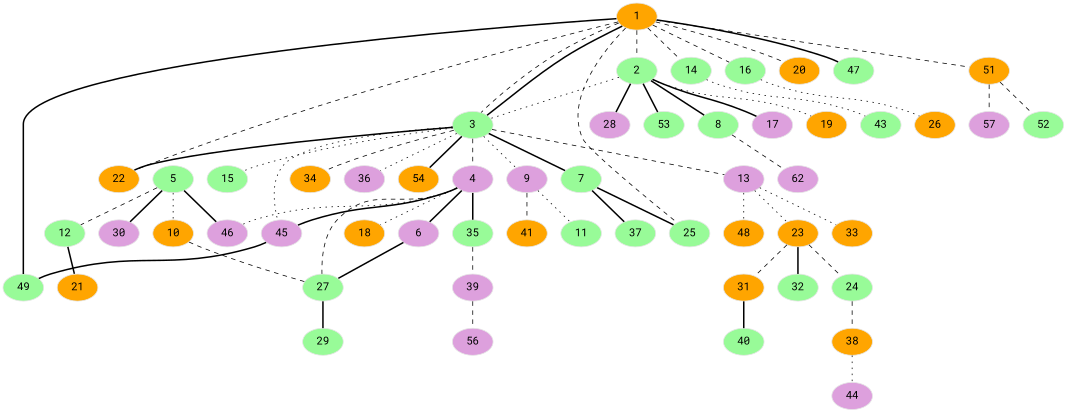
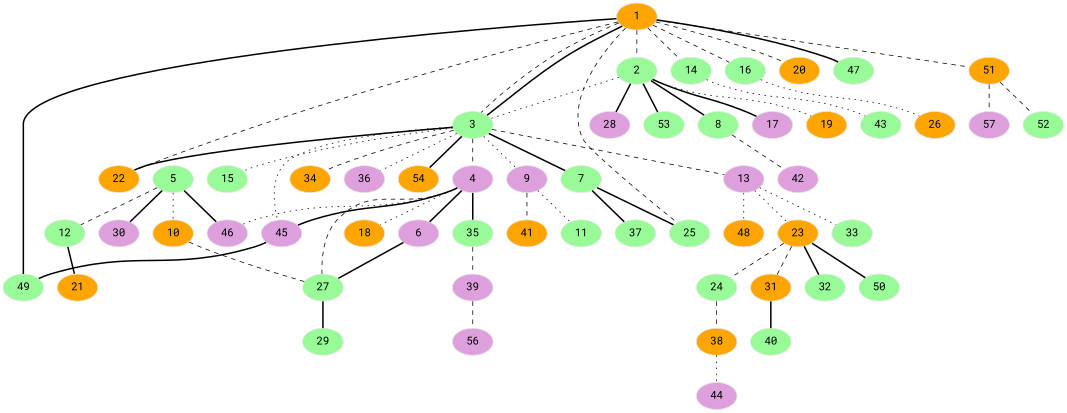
(798, 179) -> (798, 179)
(852, 233) -> (852, 233)
none -> (879, 288)
